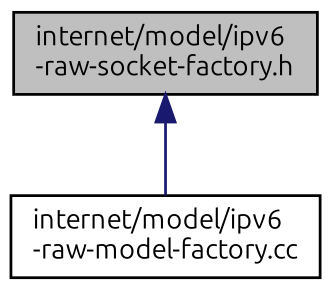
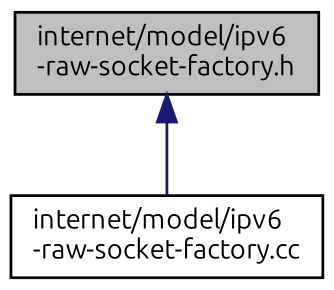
(166, 237) -> (167, 237)
